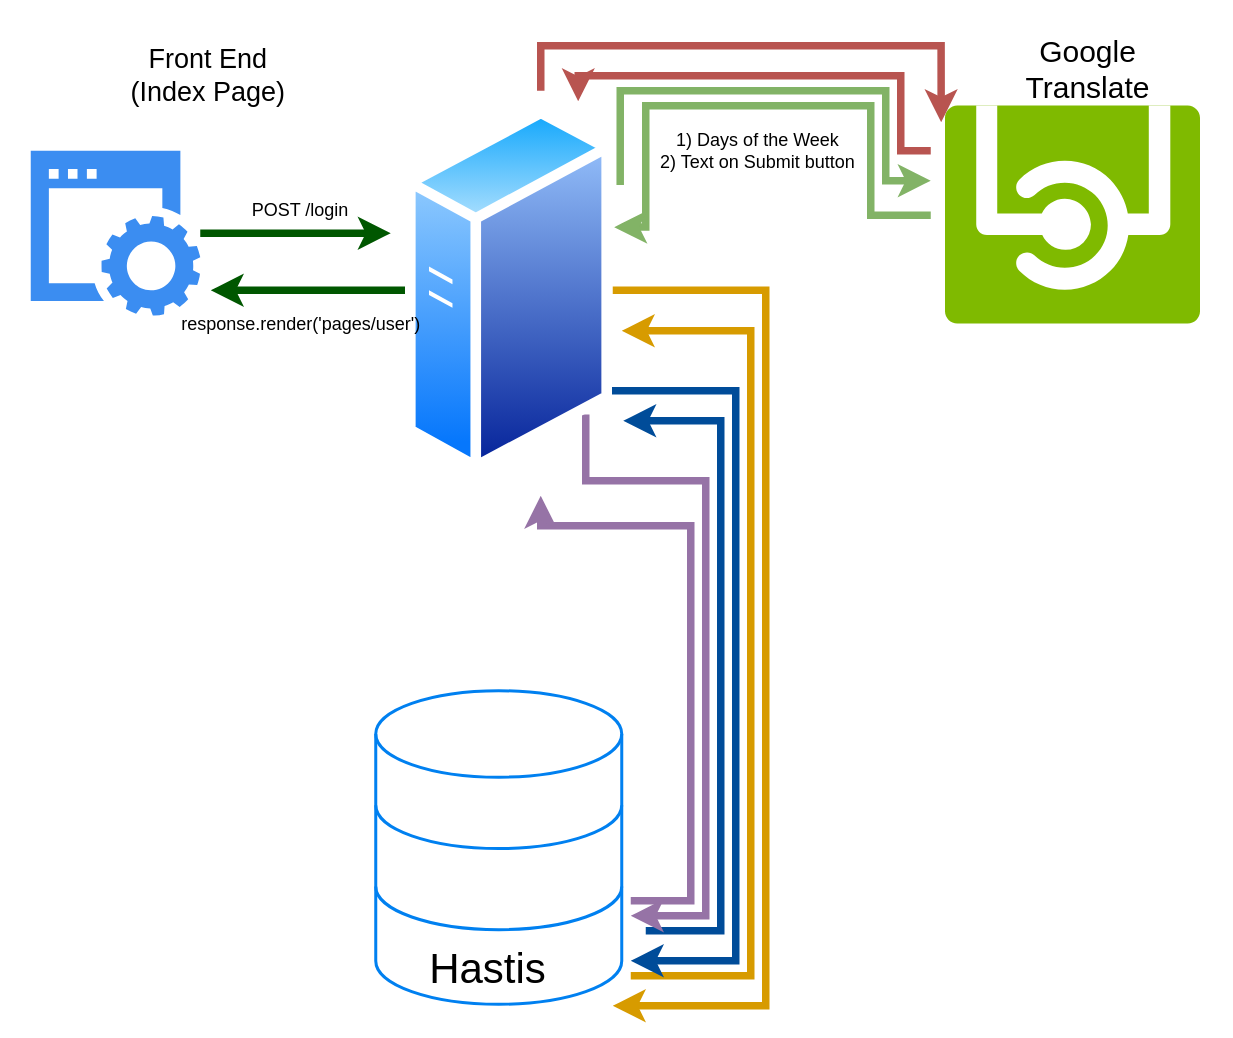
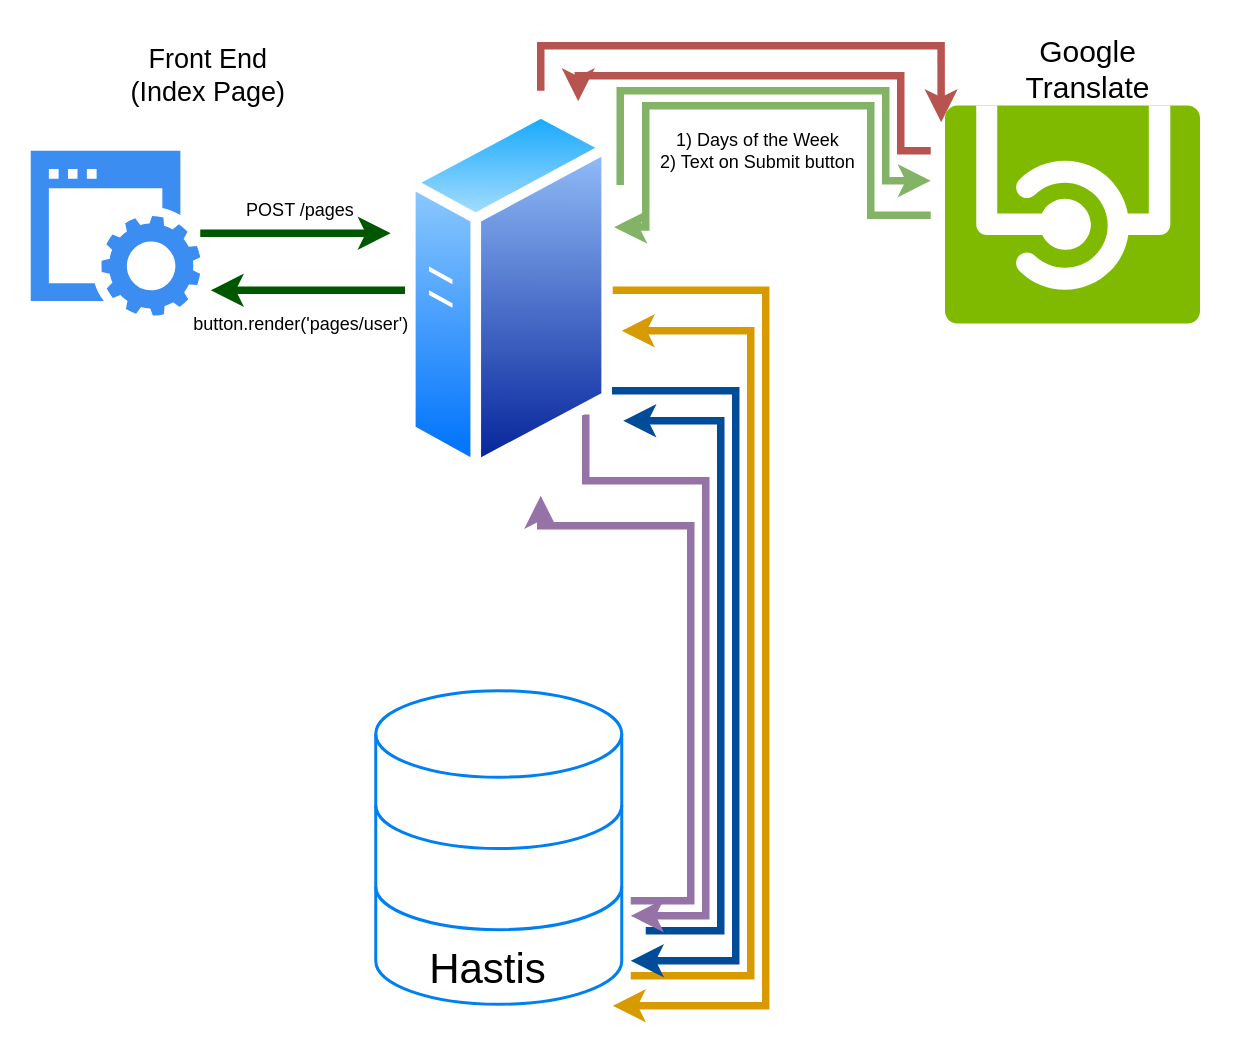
(301, 211) -> (301, 211)
(302, 325) -> (302, 325)
